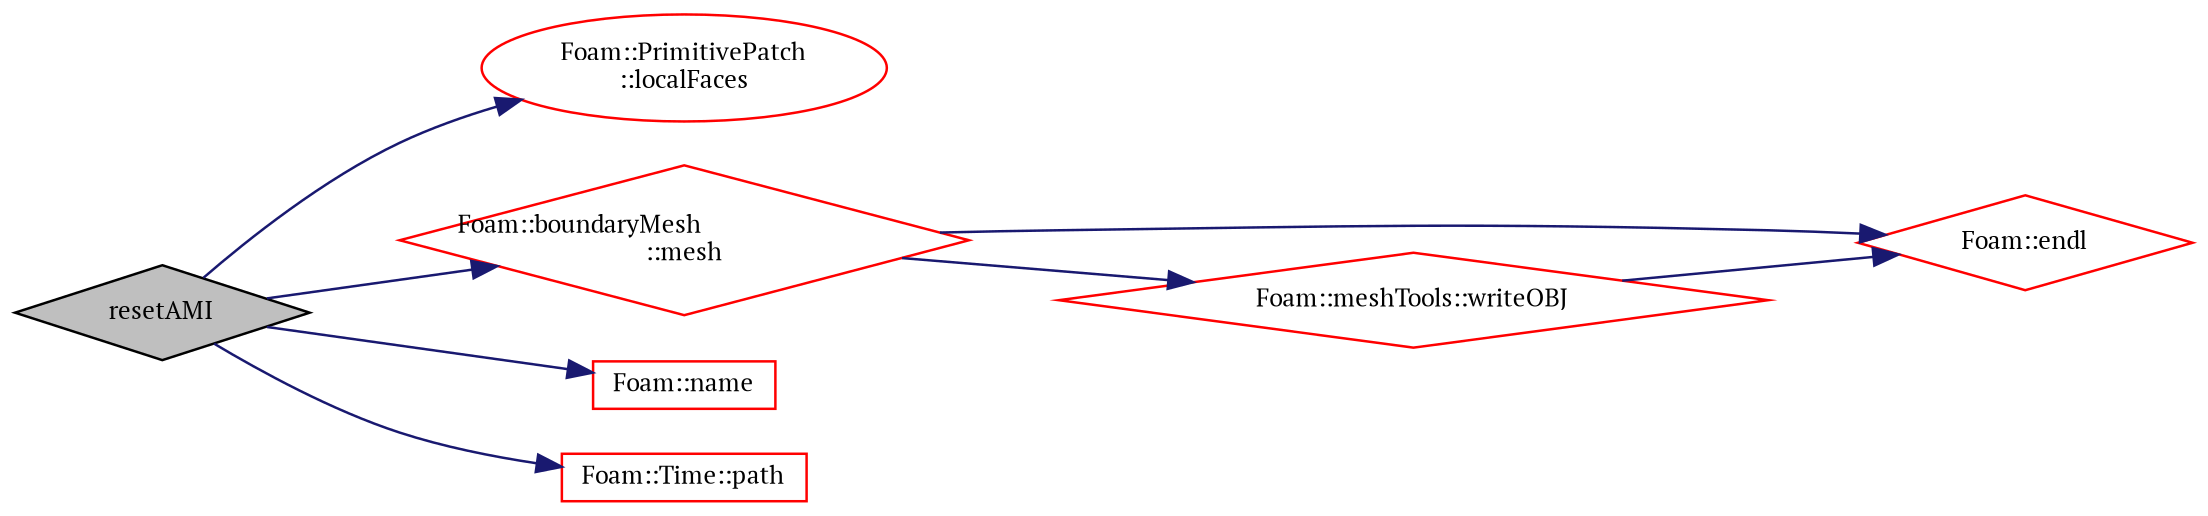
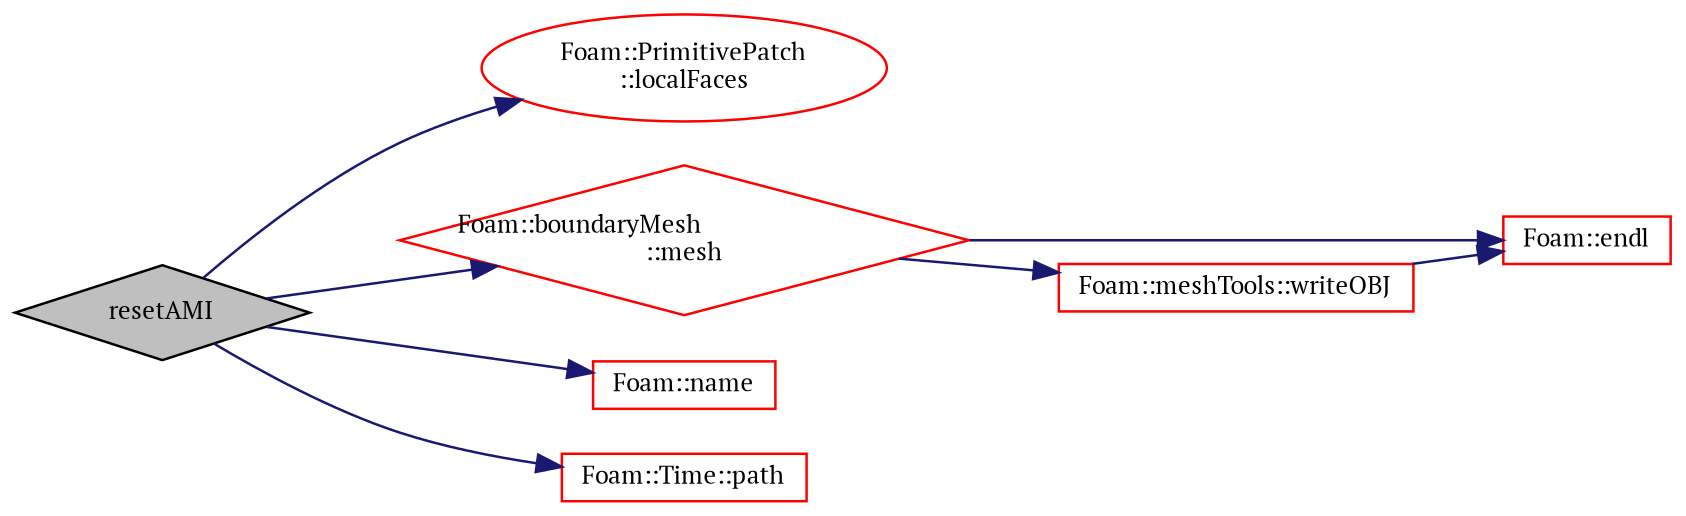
(2025, 243) -> (1587, 240)
(1413, 300) -> (1236, 288)
